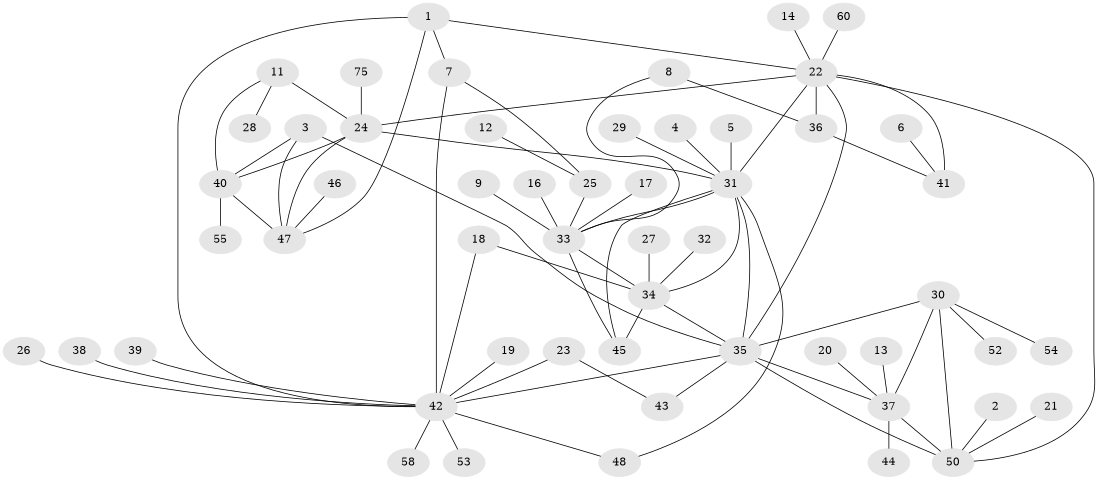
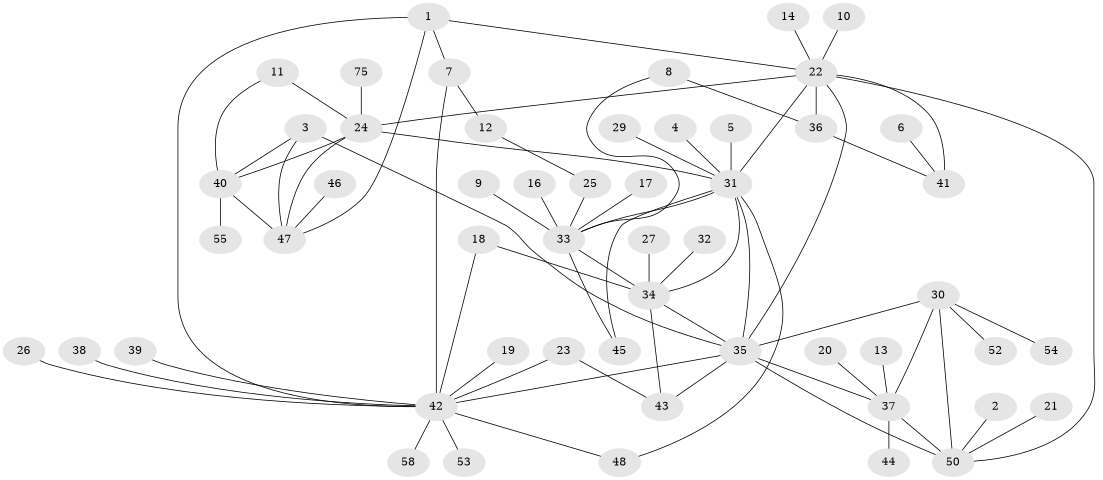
(844, 17) -> (844, 17)
(525, 123) -> (468, 101)
(250, 128) -> none
(634, 323) -> (656, 351)
